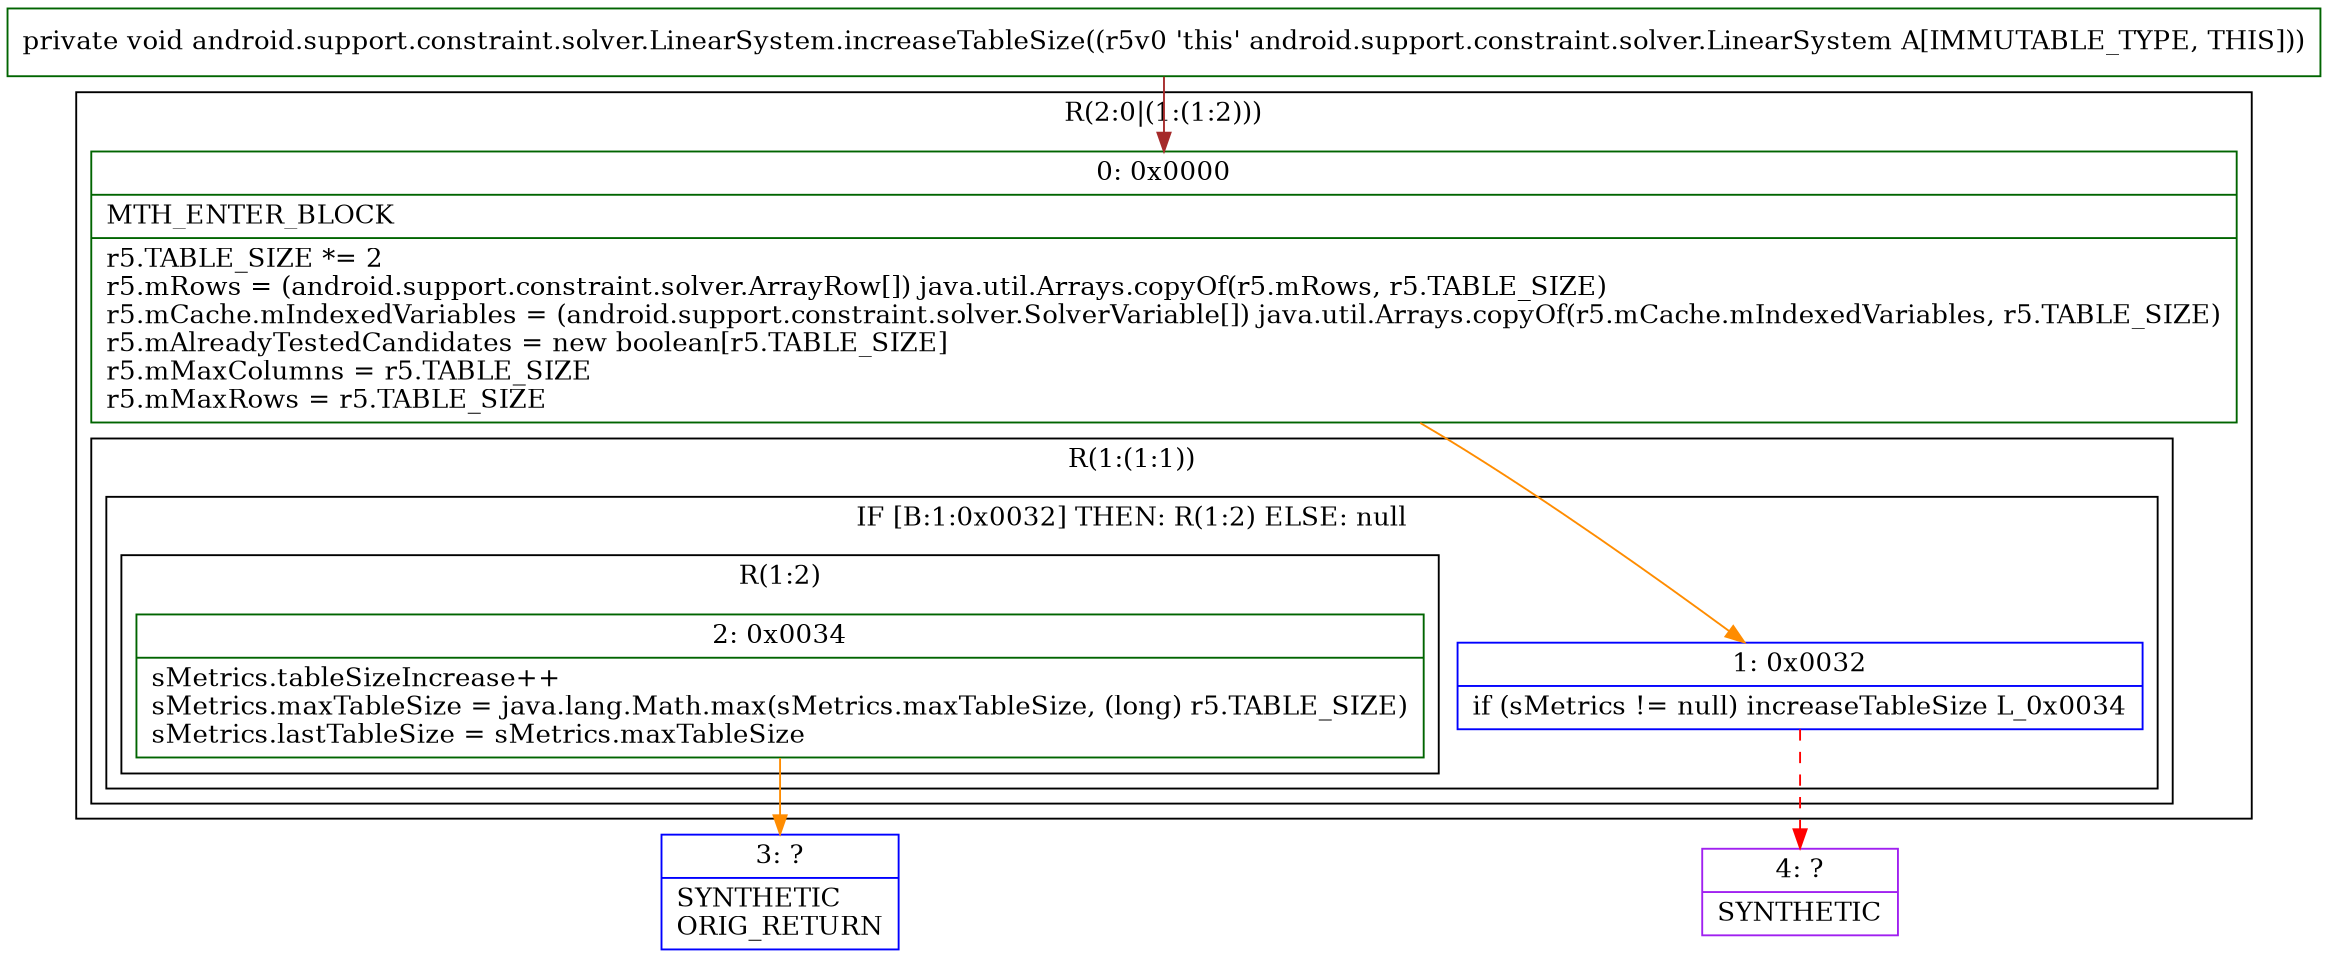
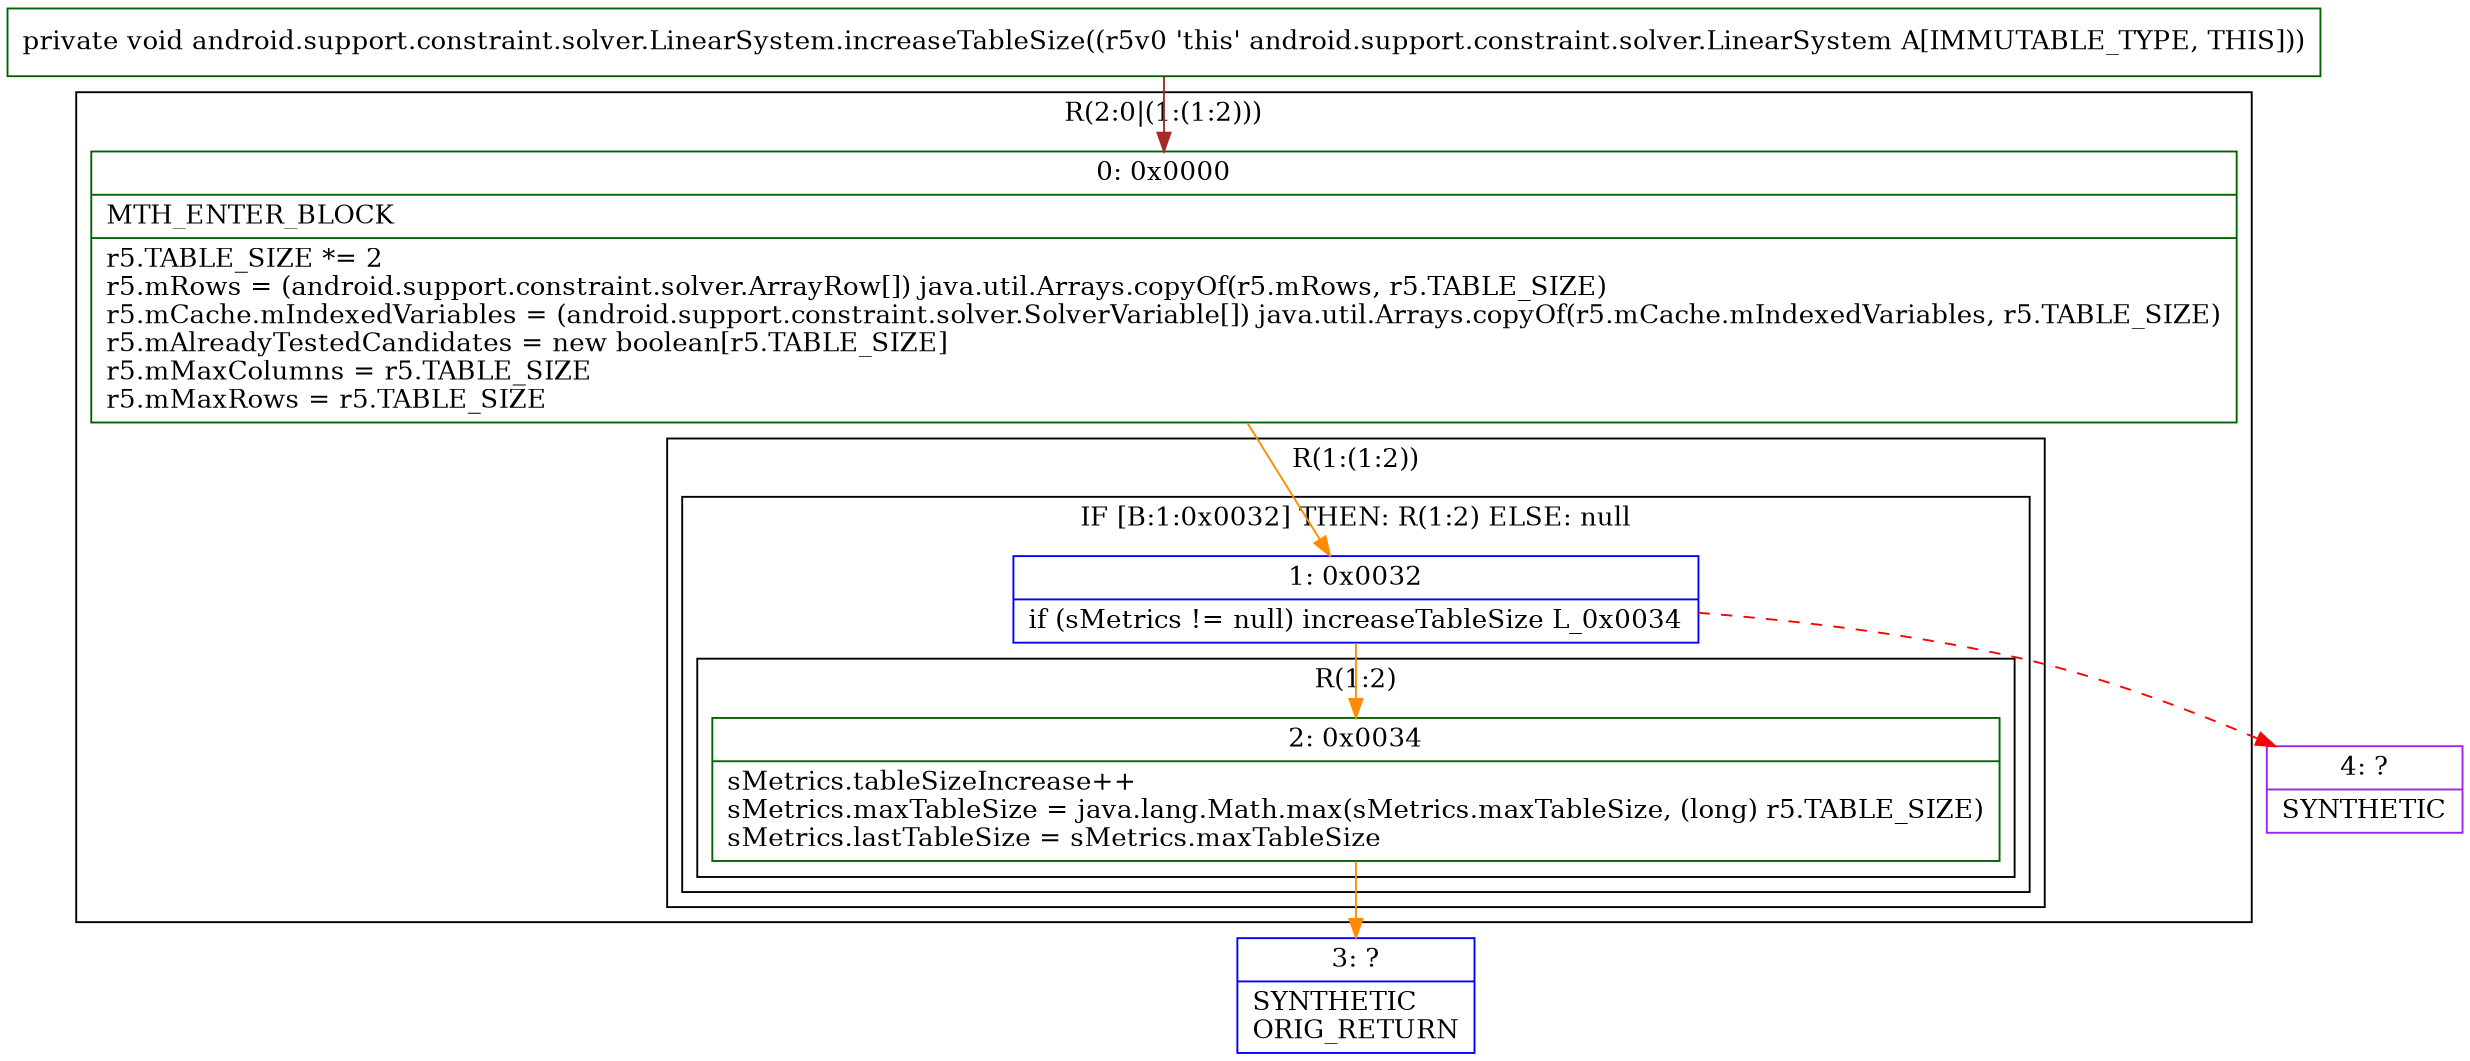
(1132, 460) -> (1356, 460)
none -> (1356, 671)
